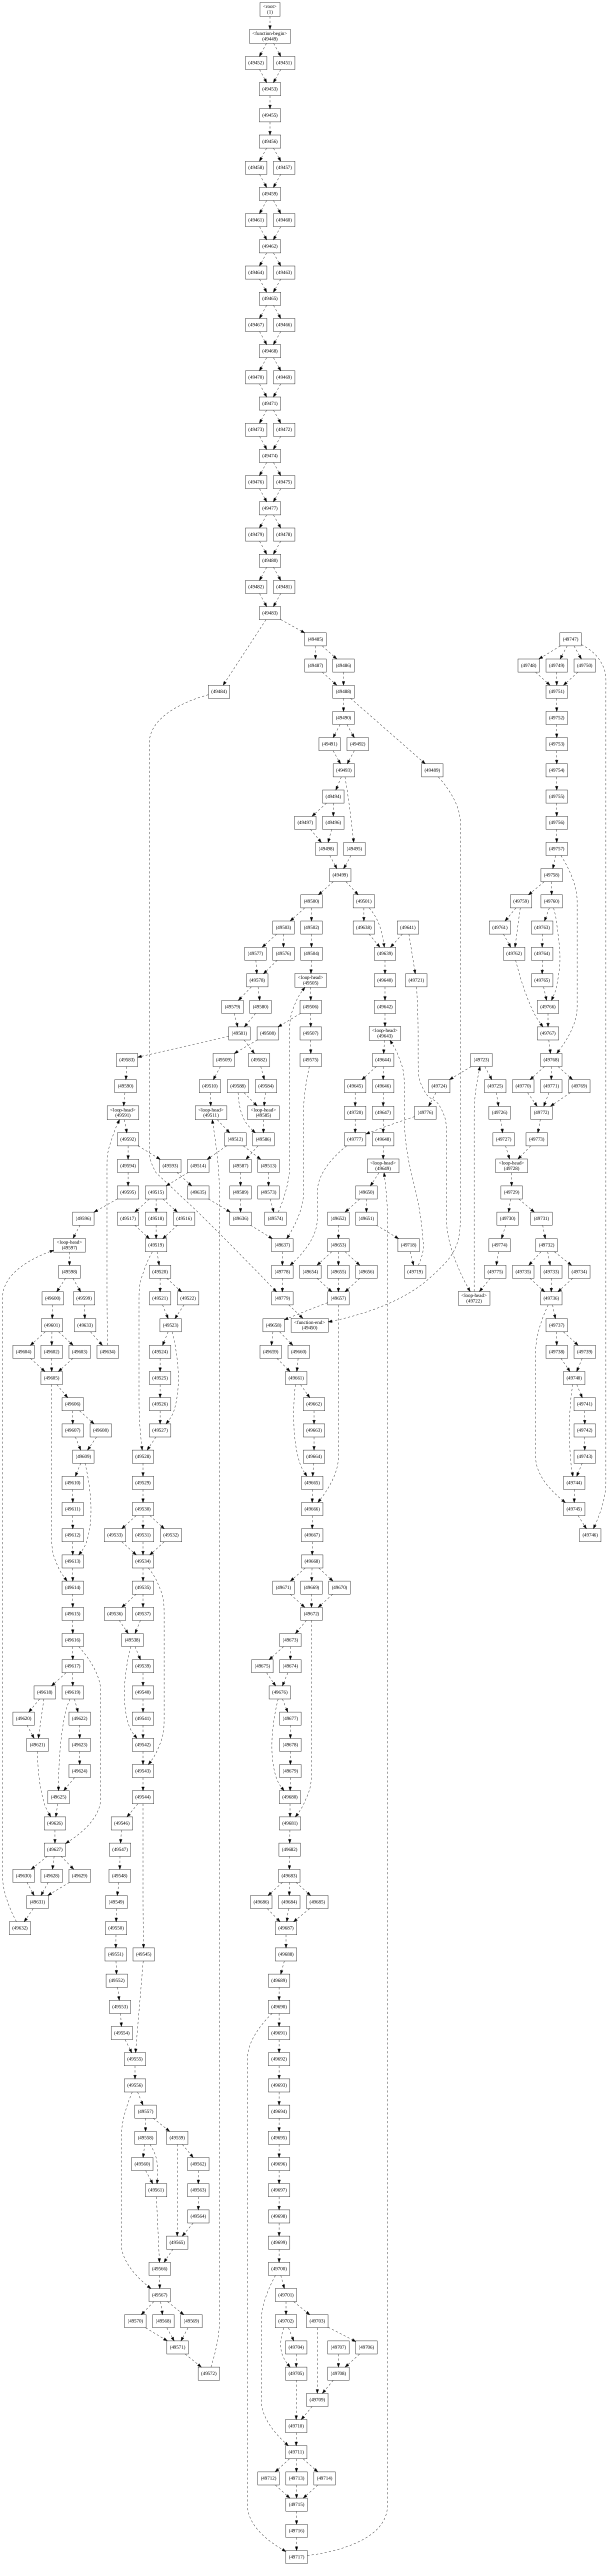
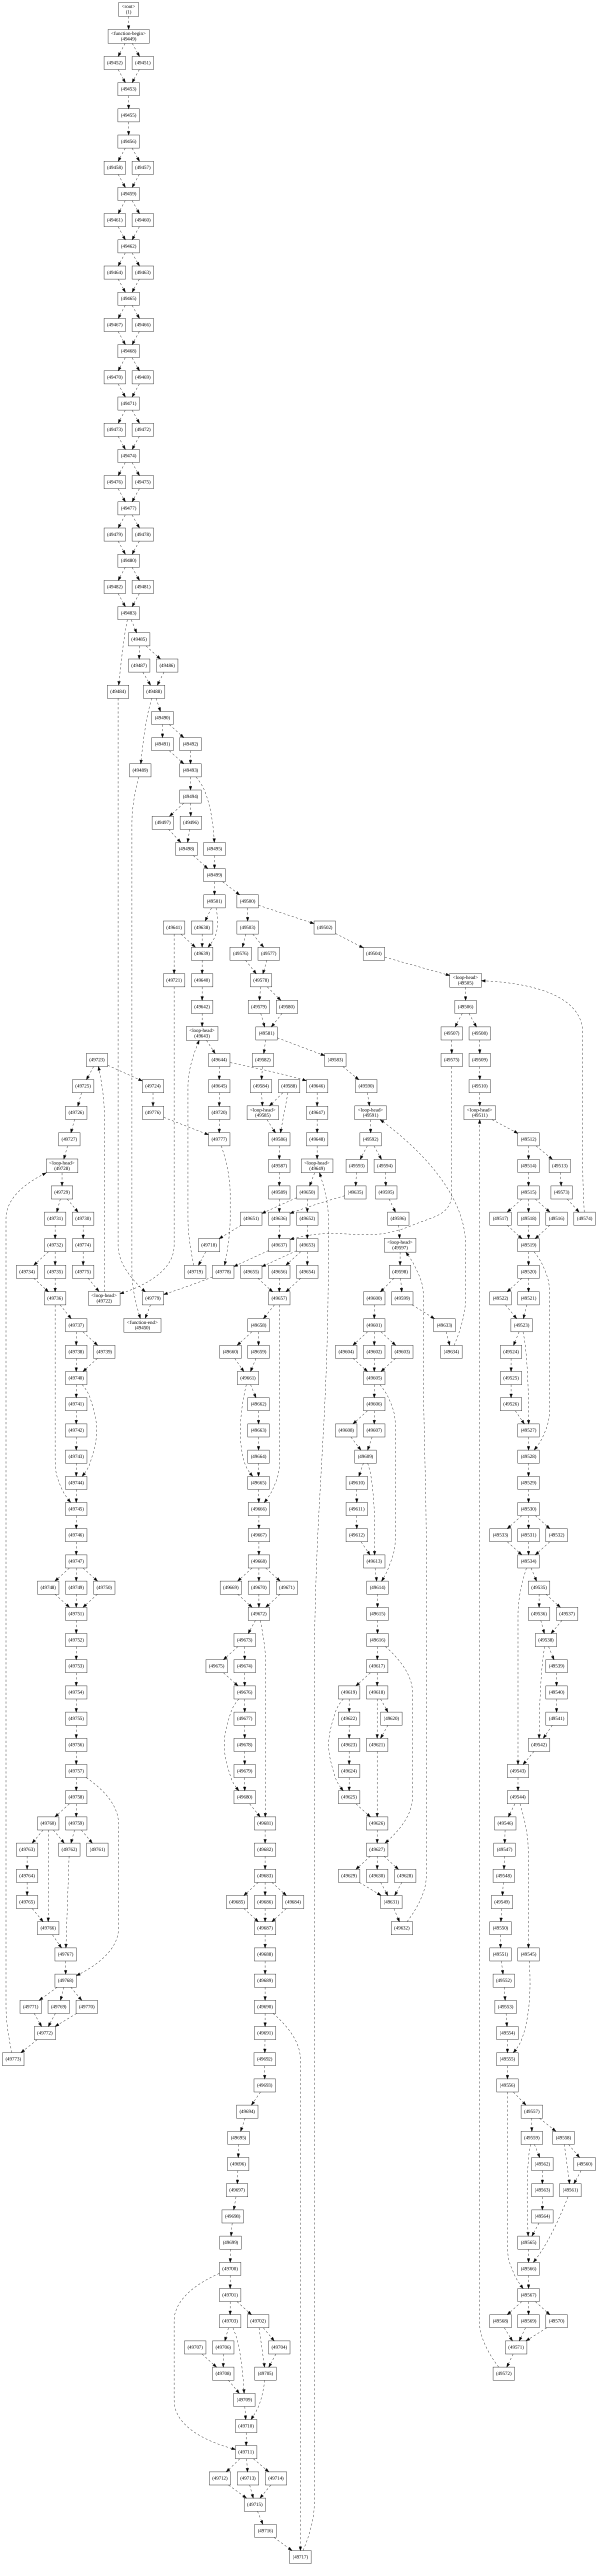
(506, 939) -> (58, 1835)
(606, 1081) -> (76, 1547)
(551, 1272) -> none
